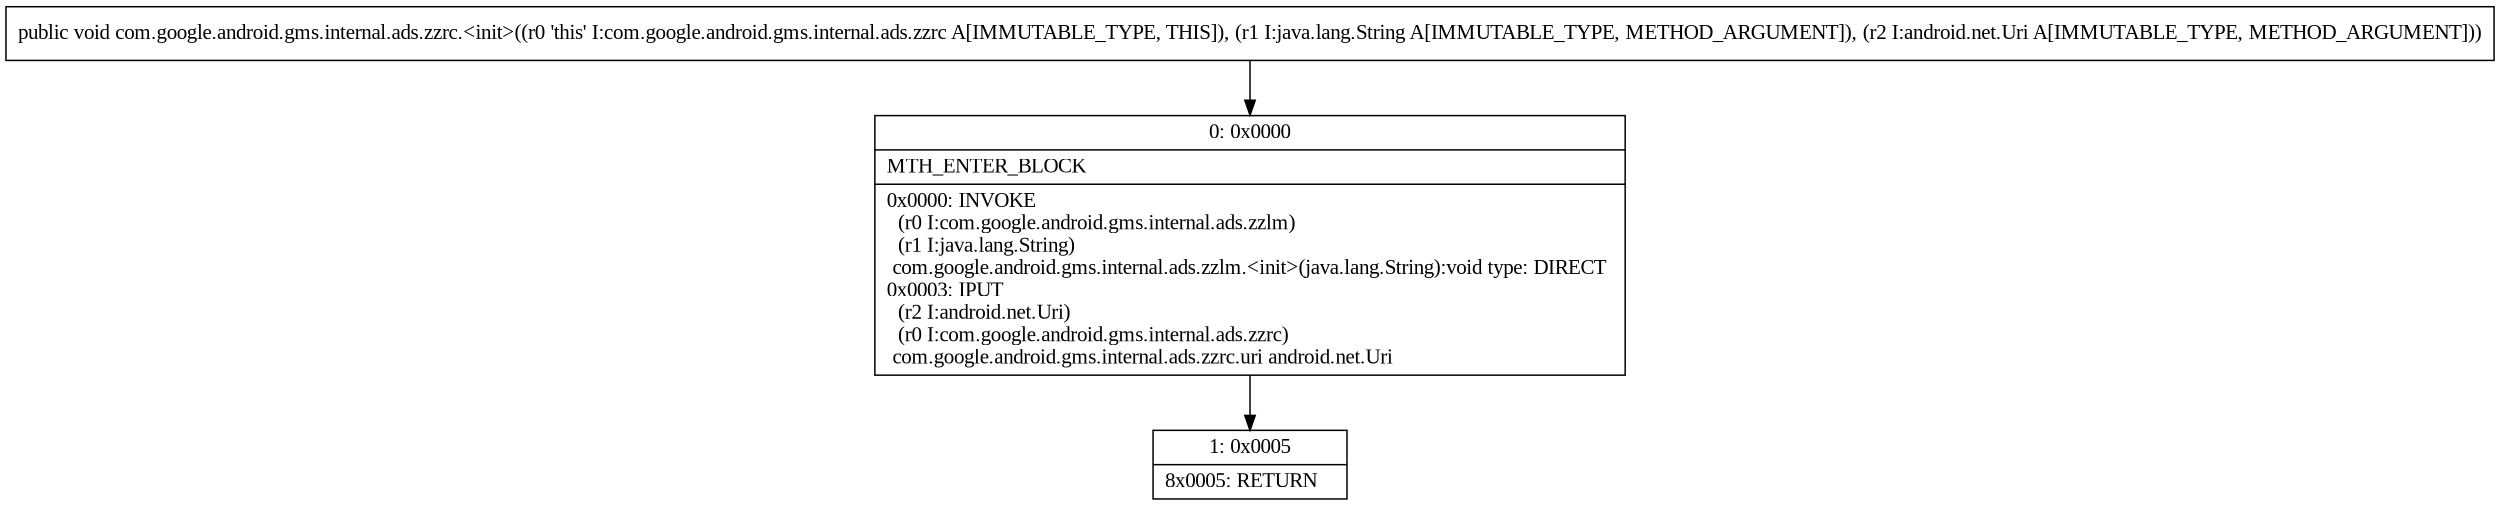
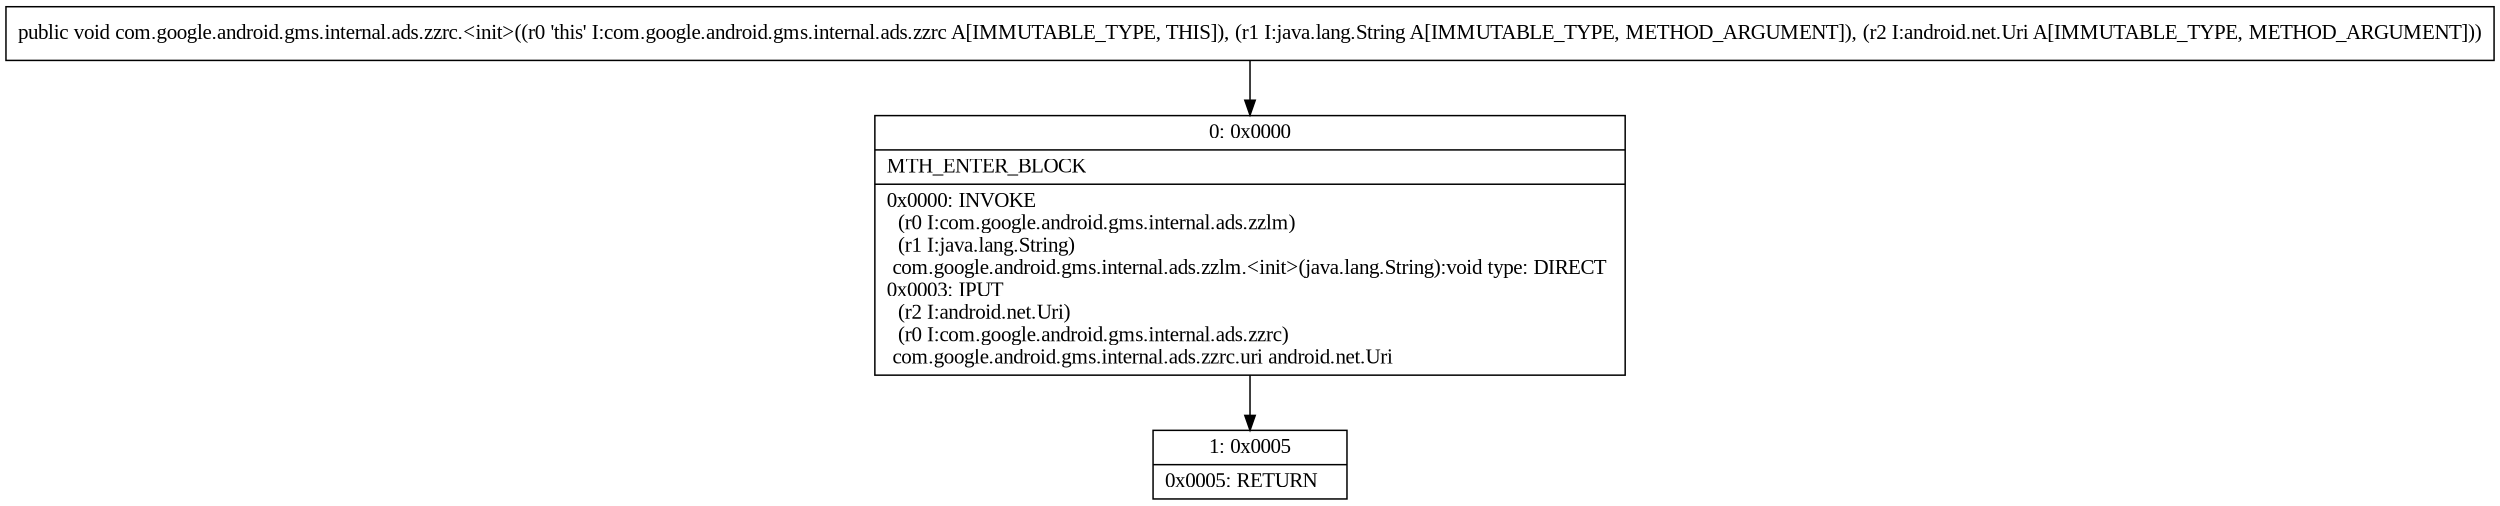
(1250, 481) -> (1250, 481)
